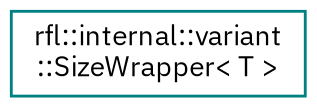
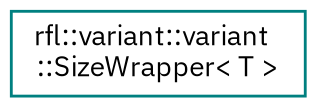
(158, 54) -> (158, 54)
